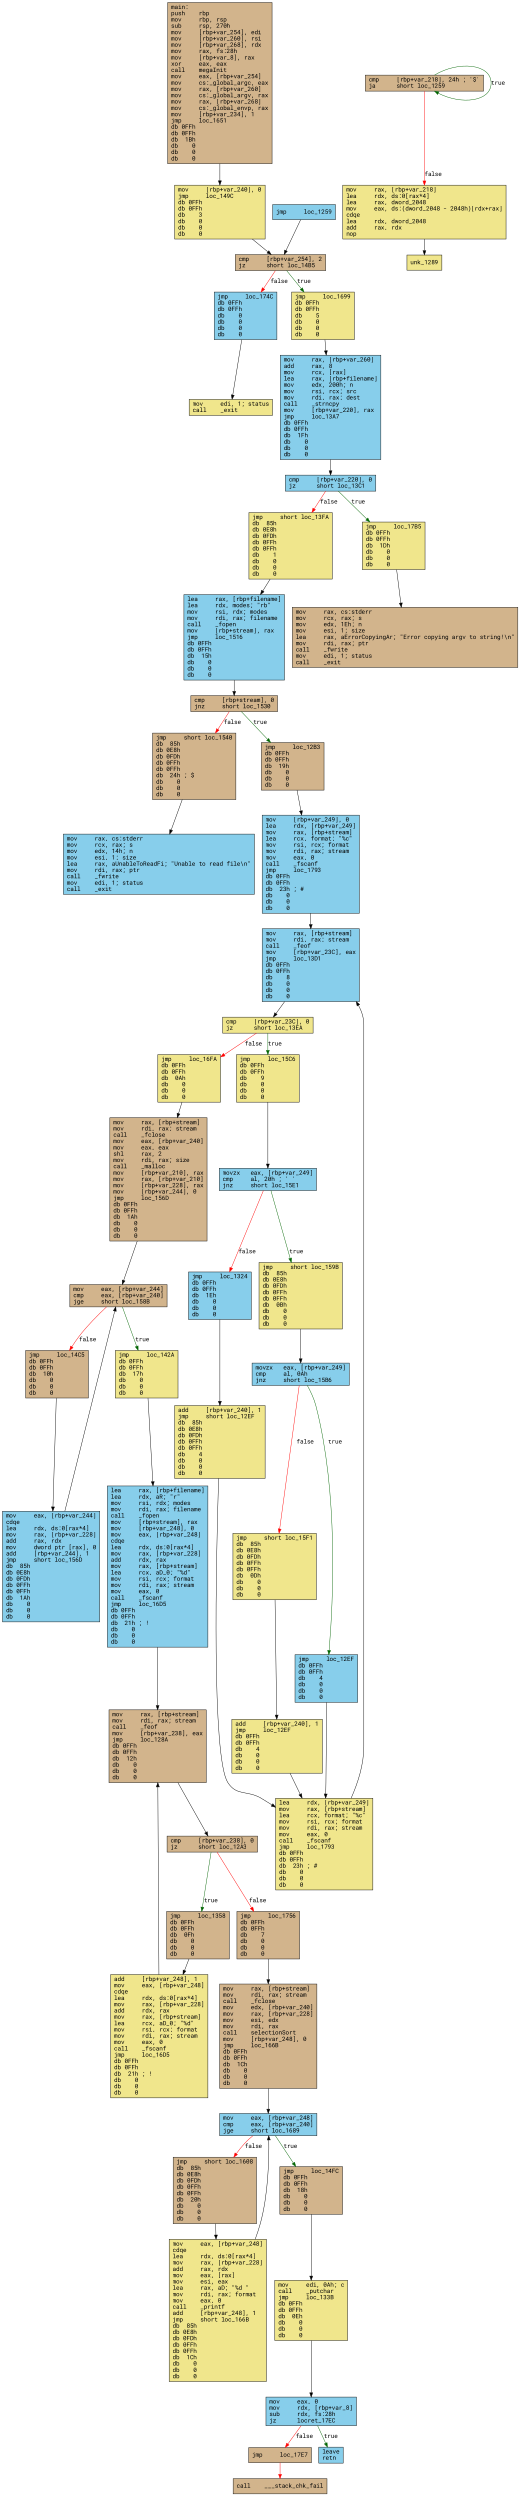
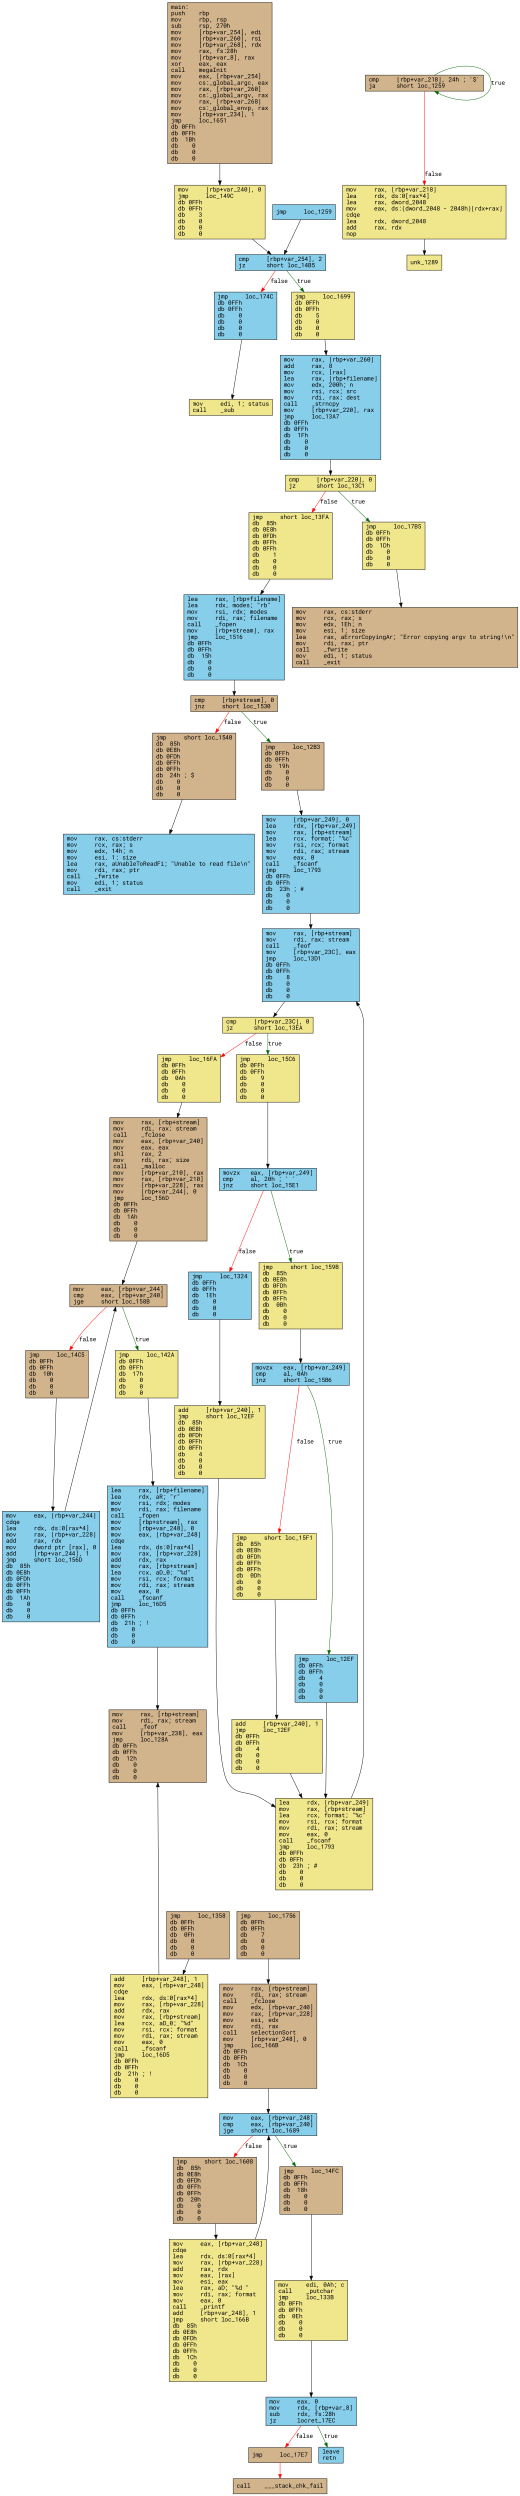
(280, 263) -> (280, 263)
(231, 407) -> (231, 407)
(331, 483) -> (331, 483)
(212, 1844) -> none
